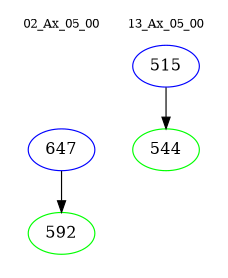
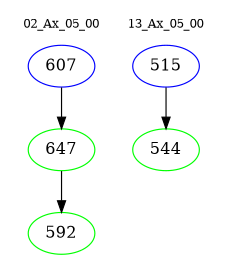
none -> (62, 66)
(62, 150) -> (62, 150)
